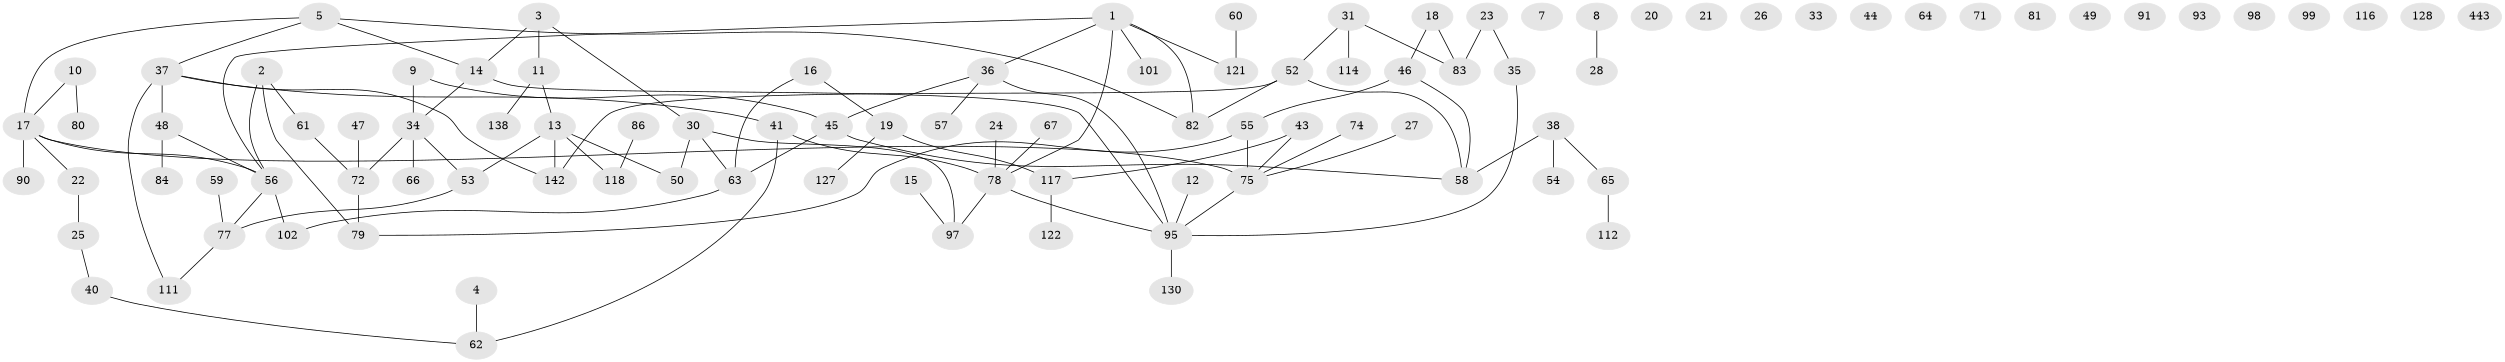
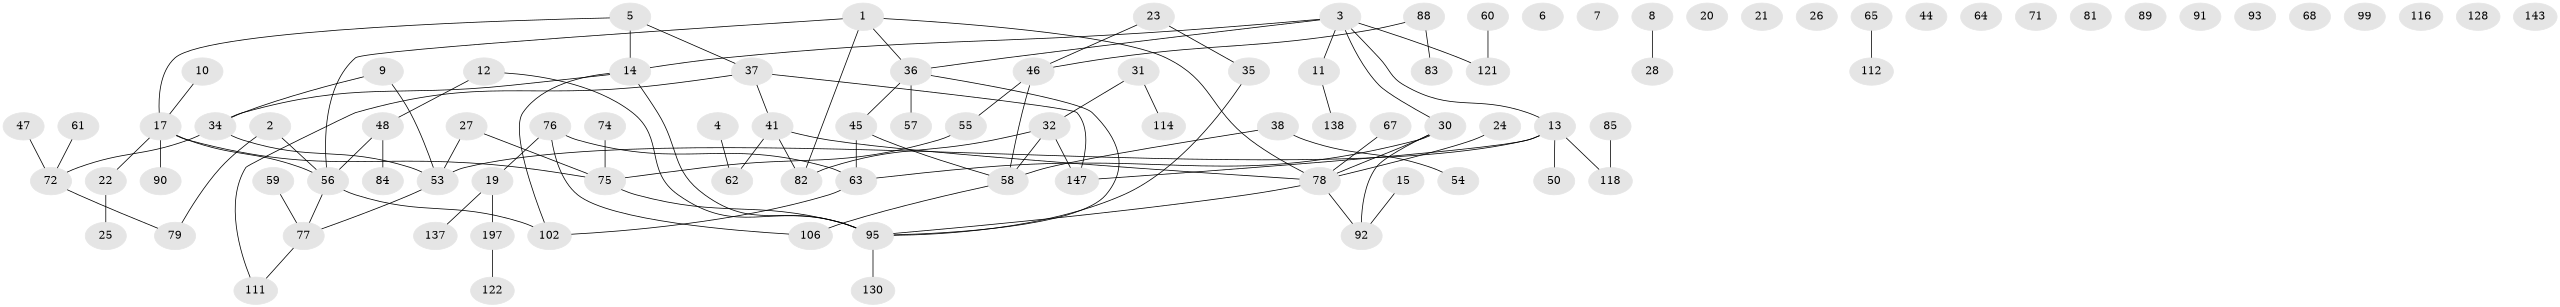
(1432, 17) -> (1424, 17)
none -> (1543, 17)
(1816, 17) -> none
(2090, 17) -> (2146, 17)
(2254, 17) -> (2310, 17)
(2480, 17) -> (2535, 17)
(786, 32) -> (787, 154)
none -> (1135, 42)
(1174, 44) -> (1415, 42)
(1404, 44) -> none
(1473, 44) -> (1094, 44)
(811, 72) -> (550, 126)
(1149, 72) -> none
(1292, 72) -> (1050, 126)
(624, 96) -> (416, 124)
(162, 99) -> (428, 102)
(283, 99) -> none
(548, 102) -> (1433, 98)
none -> (520, 120)
(78, 126) -> none
(639, 126) -> (1611, 126)
(1302, 126) -> none
none -> (452, 154)
(1581, 154) -> none
(684, 157) -> (1360, 164)
(413, 181) -> none
(555, 181) -> (1077, 181)
(826, 181) -> (435, 236)
(1051, 181) -> (492, 236)
(814, 207) -> none
none -> (811, 236)
(953, 236) -> (1362, 236)
(92, 291) -> none
